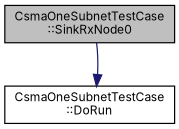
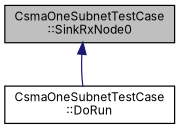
(98, 58) -> (82, 70)
